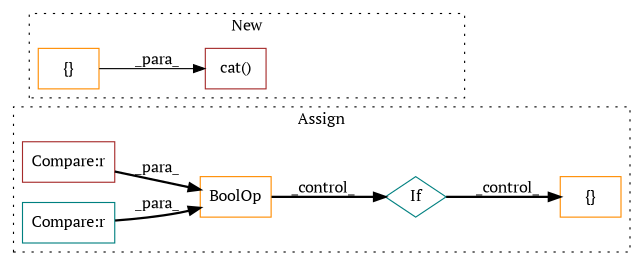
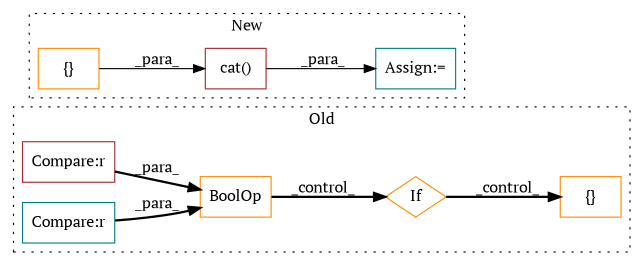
none -> (416, 69)
(322, 120) -> (322, 120)
(416, 197) -> (416, 197)
